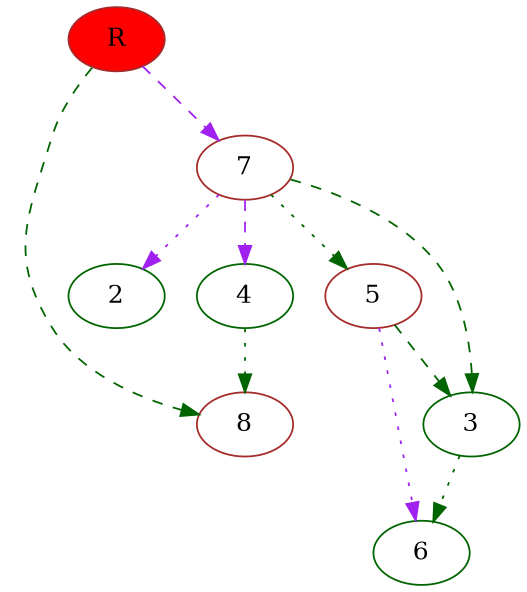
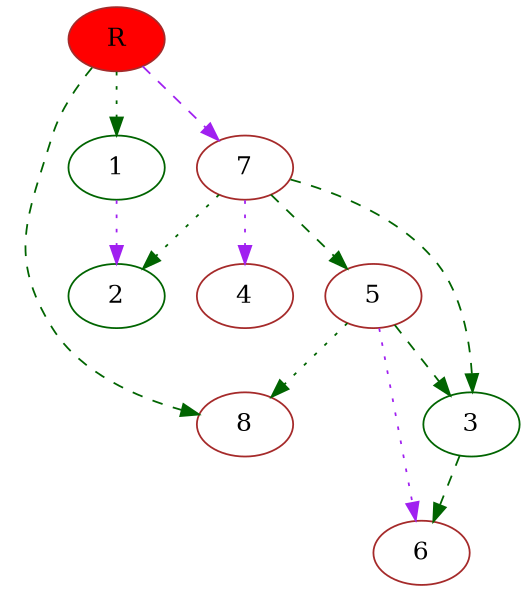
none -> (117, 168)
(245, 223) -> (245, 223)
(187, 225) -> (187, 225)
(303, 225) -> (303, 225)
(245, 296) -> (245, 296)
(245, 351) -> (316, 354)
(450, 480) -> (450, 480)
(422, 553) -> (422, 553)
